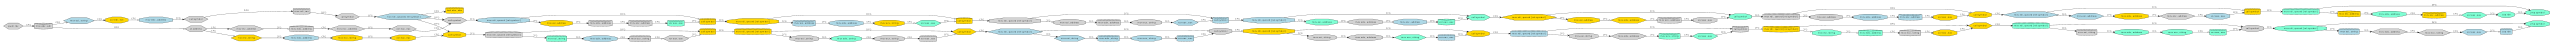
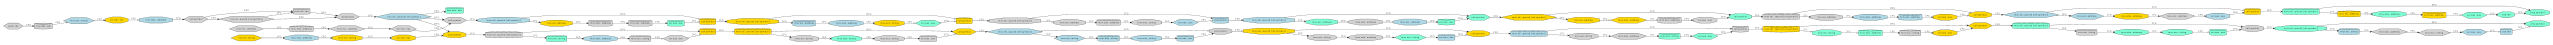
(455, 10) -> (455, 10)
none -> (246, 19)
(196, 29) -> none
